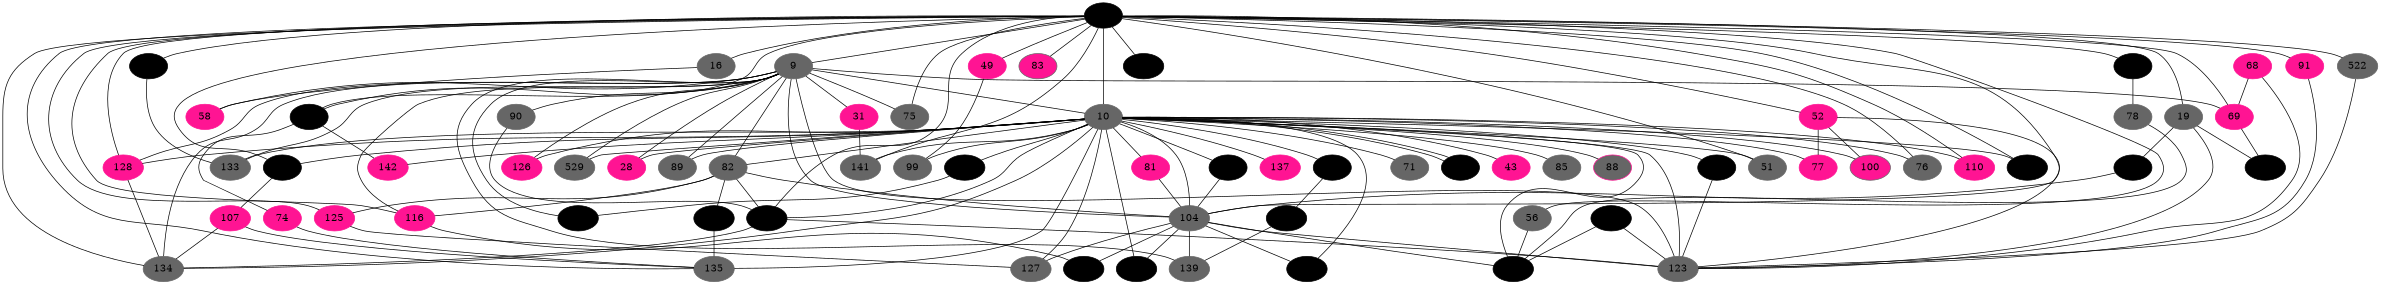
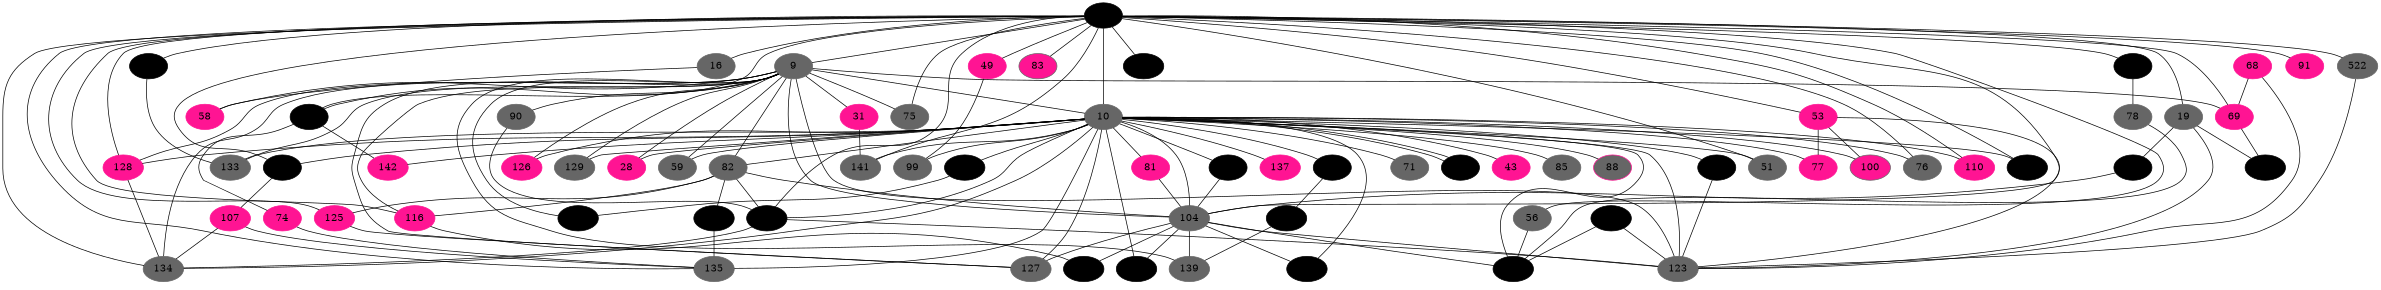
(1818, 117) -> (1818, 117)
(575, 168) -> (575, 168)
(677, 168) -> (677, 168)
none -> (371, 218)
(2190, 237) -> none
